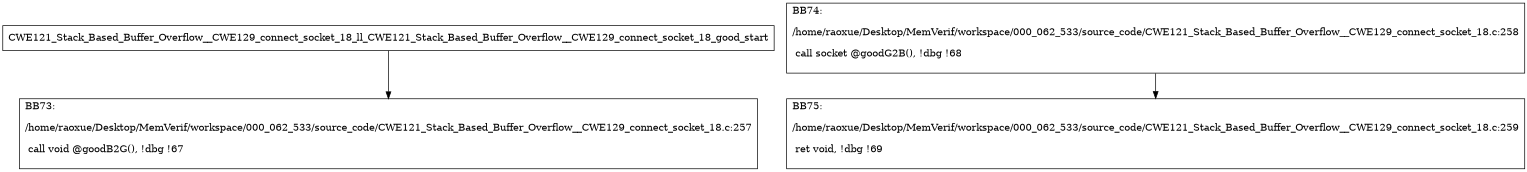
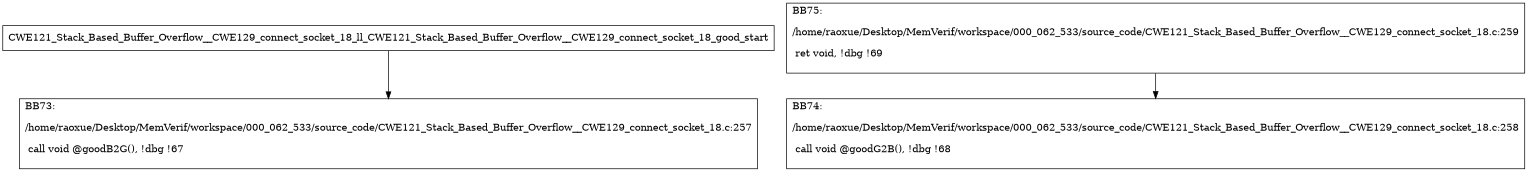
(877, 54) -> (872, 149)
(1156, 82) -> (1156, 82)
